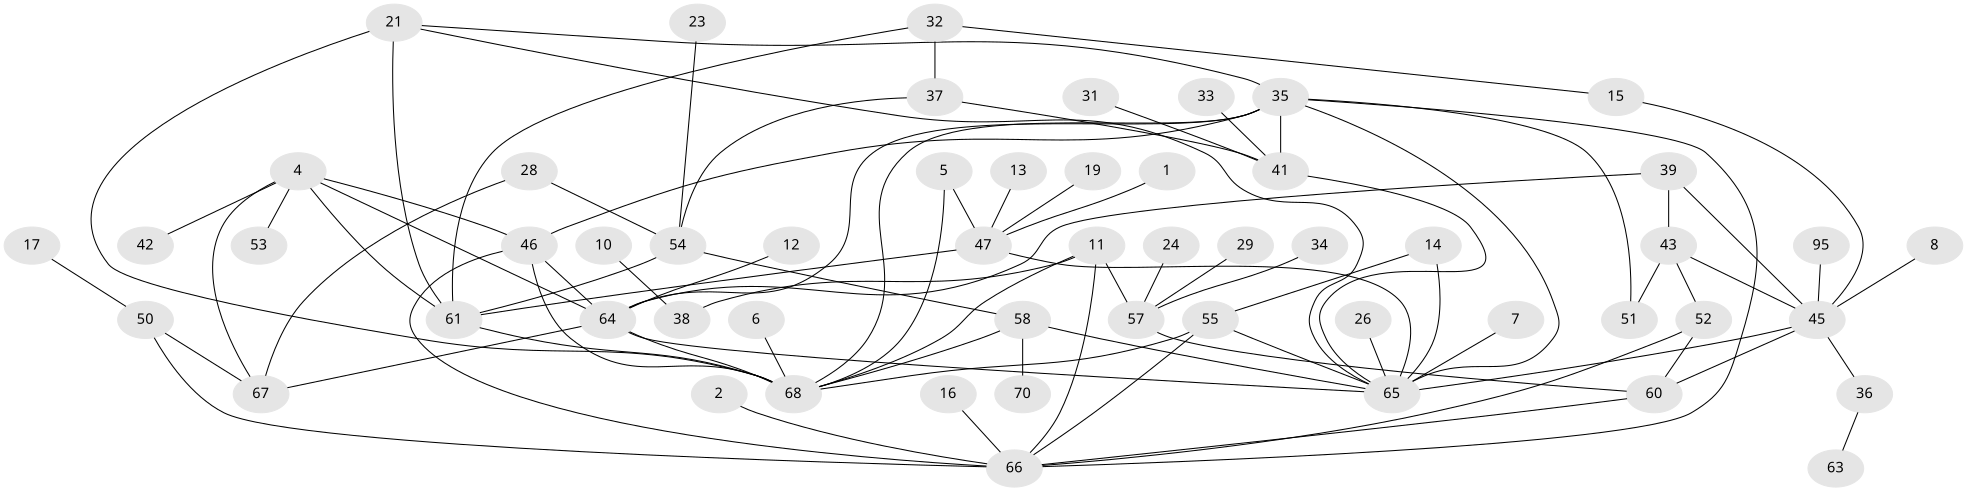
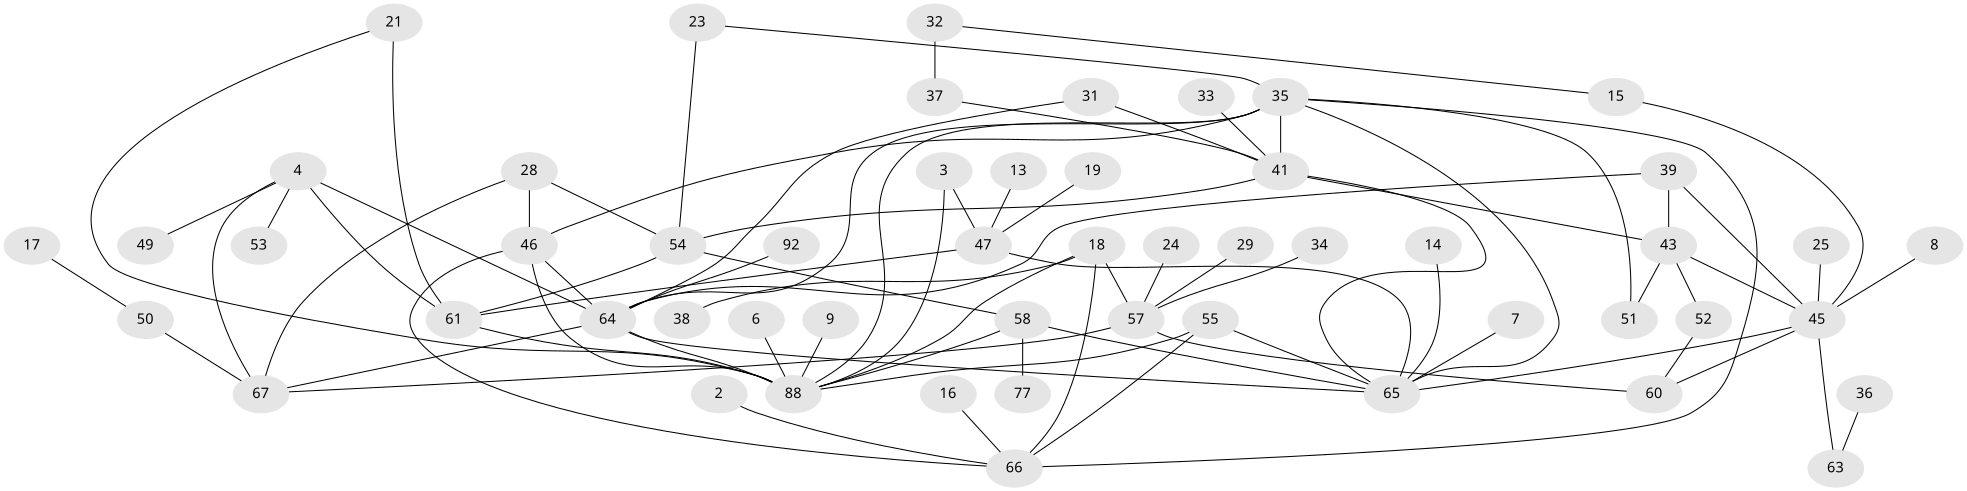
(864, 44) -> (993, 51)
(618, 93) -> none
(945, 121) -> none
(769, 124) -> (979, 208)
none -> (813, 165)
(944, 171) -> (944, 171)
(1167, 171) -> none
(416, 204) -> (529, 209)
none -> (1475, 208)
(146, 246) -> (146, 246)
(604, 246) -> none
(792, 246) -> (792, 246)
(1097, 246) -> (1097, 246)
(1821, 246) -> (1821, 246)
(1322, 283) -> none
none -> (831, 320)
(1363, 320) -> none
(1841, 357) -> (1825, 394)
none -> (763, 365)
(794, 394) -> (794, 394)
(1023, 394) -> (1023, 394)
(1400, 419) -> none
(1393, 426) -> none
(552, 450) -> none
